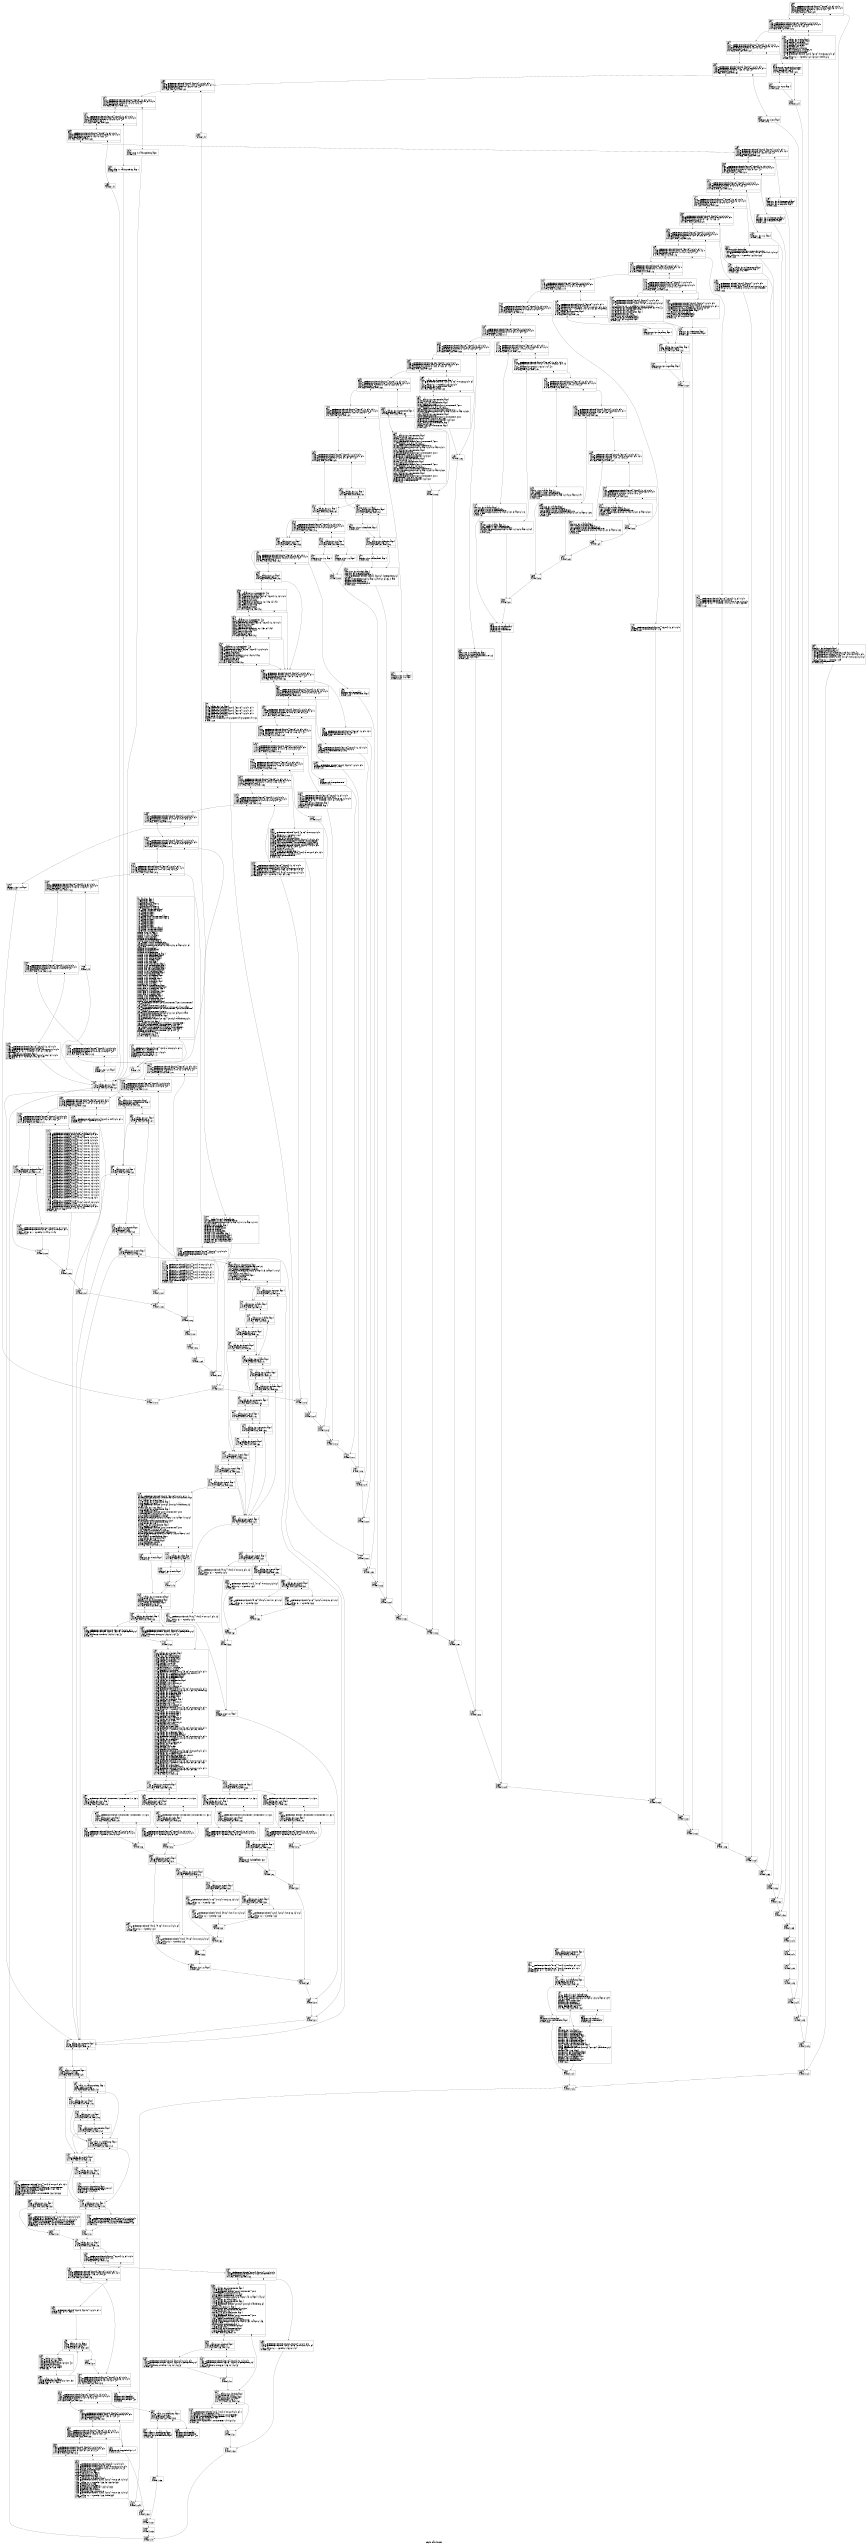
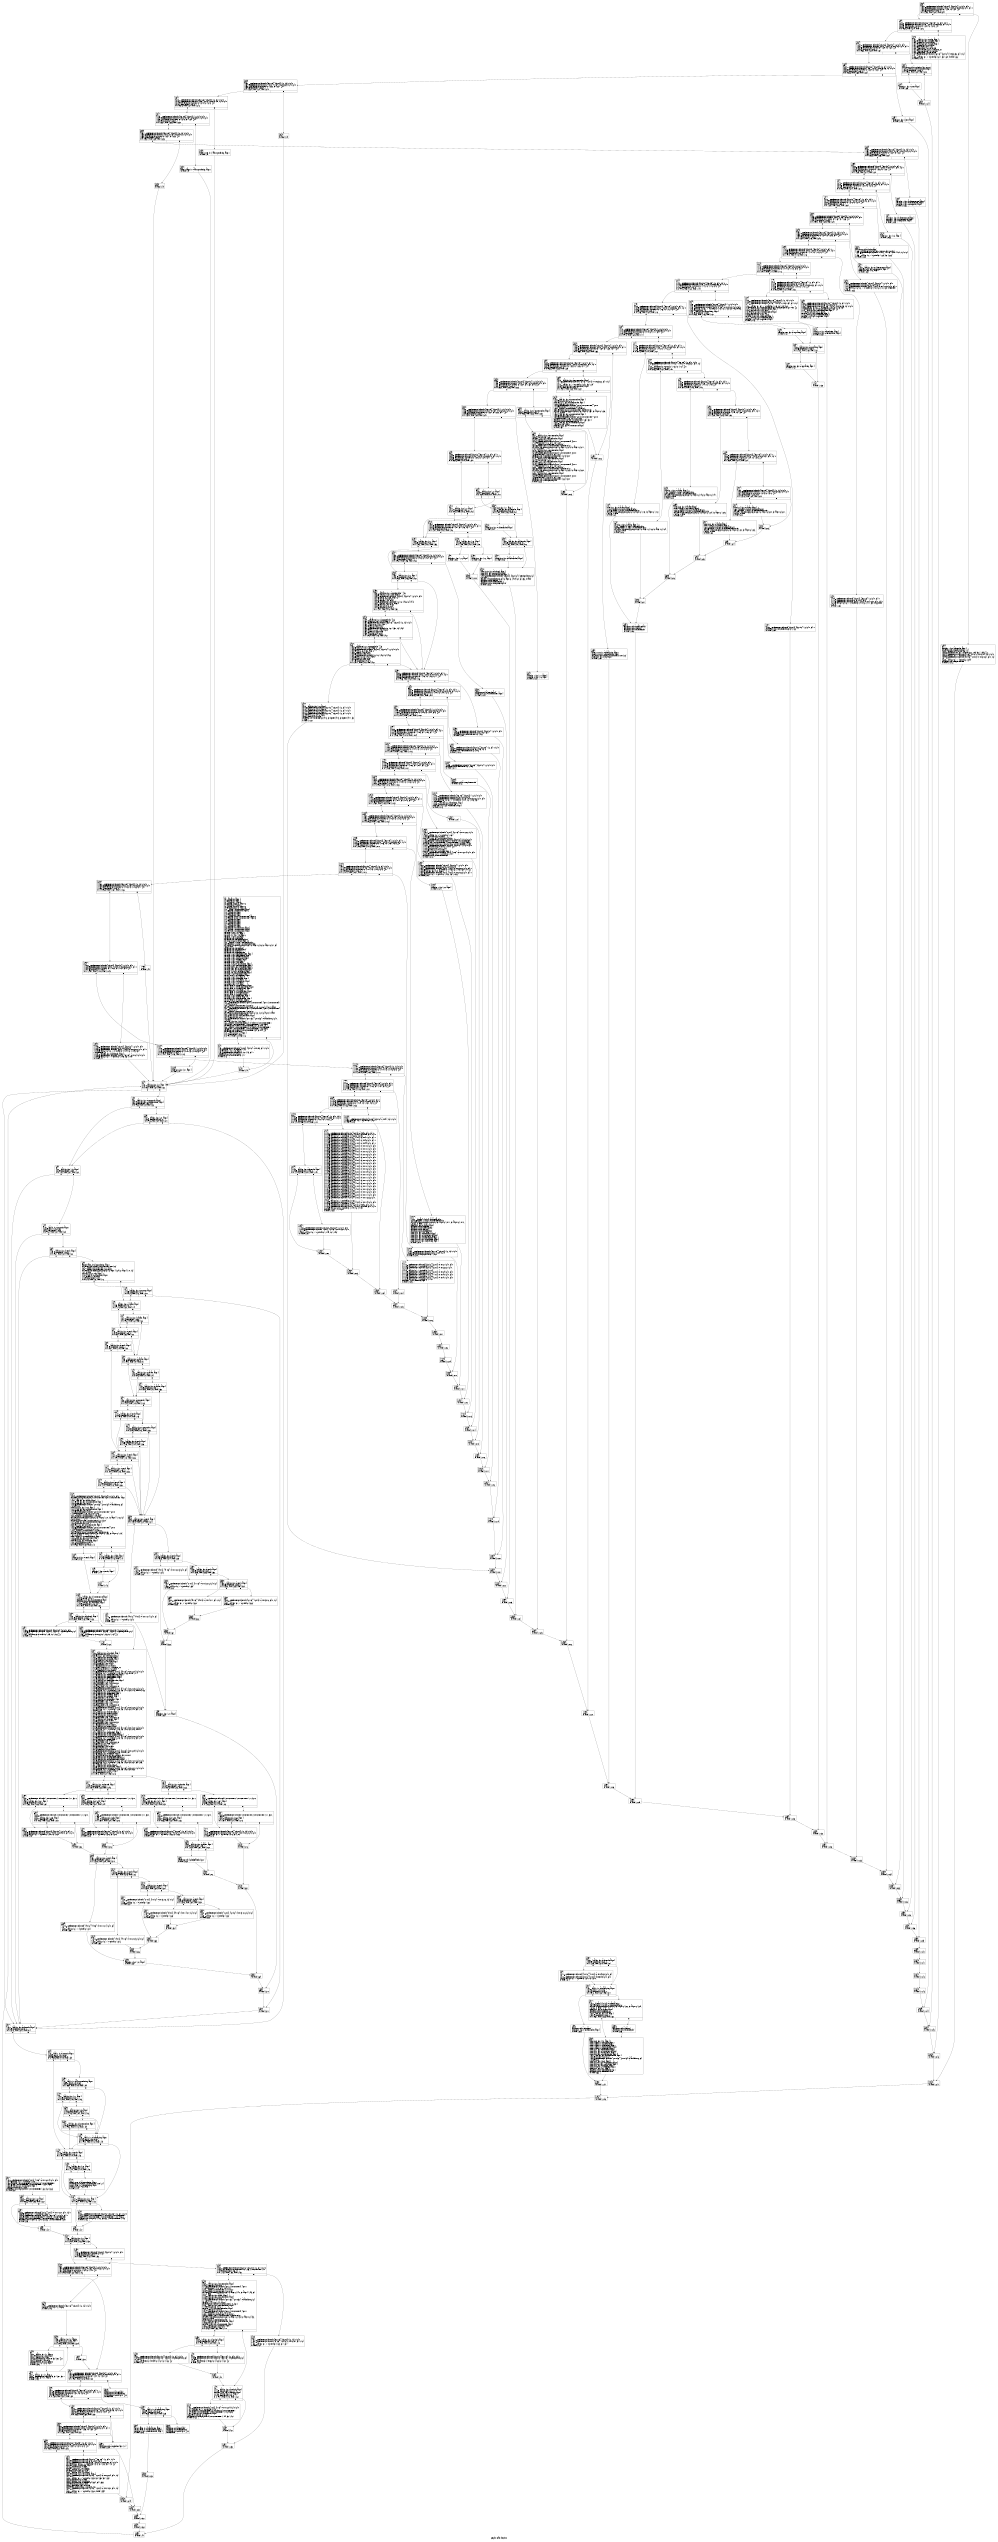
(259, 1395) -> (465, 1408)
